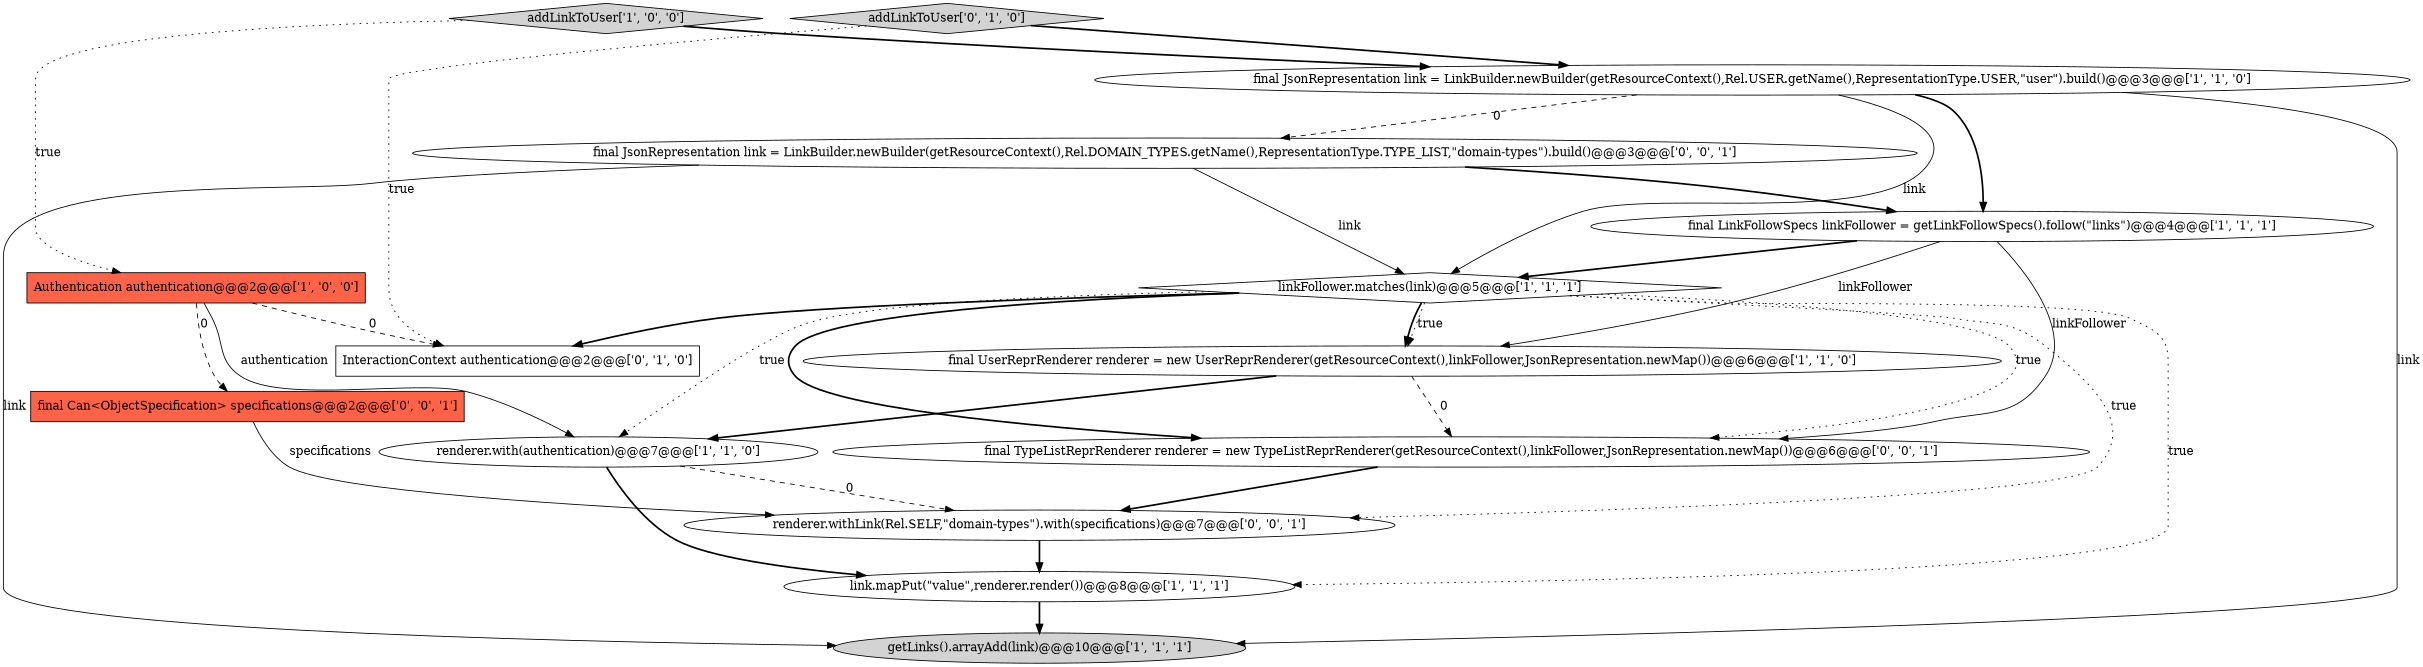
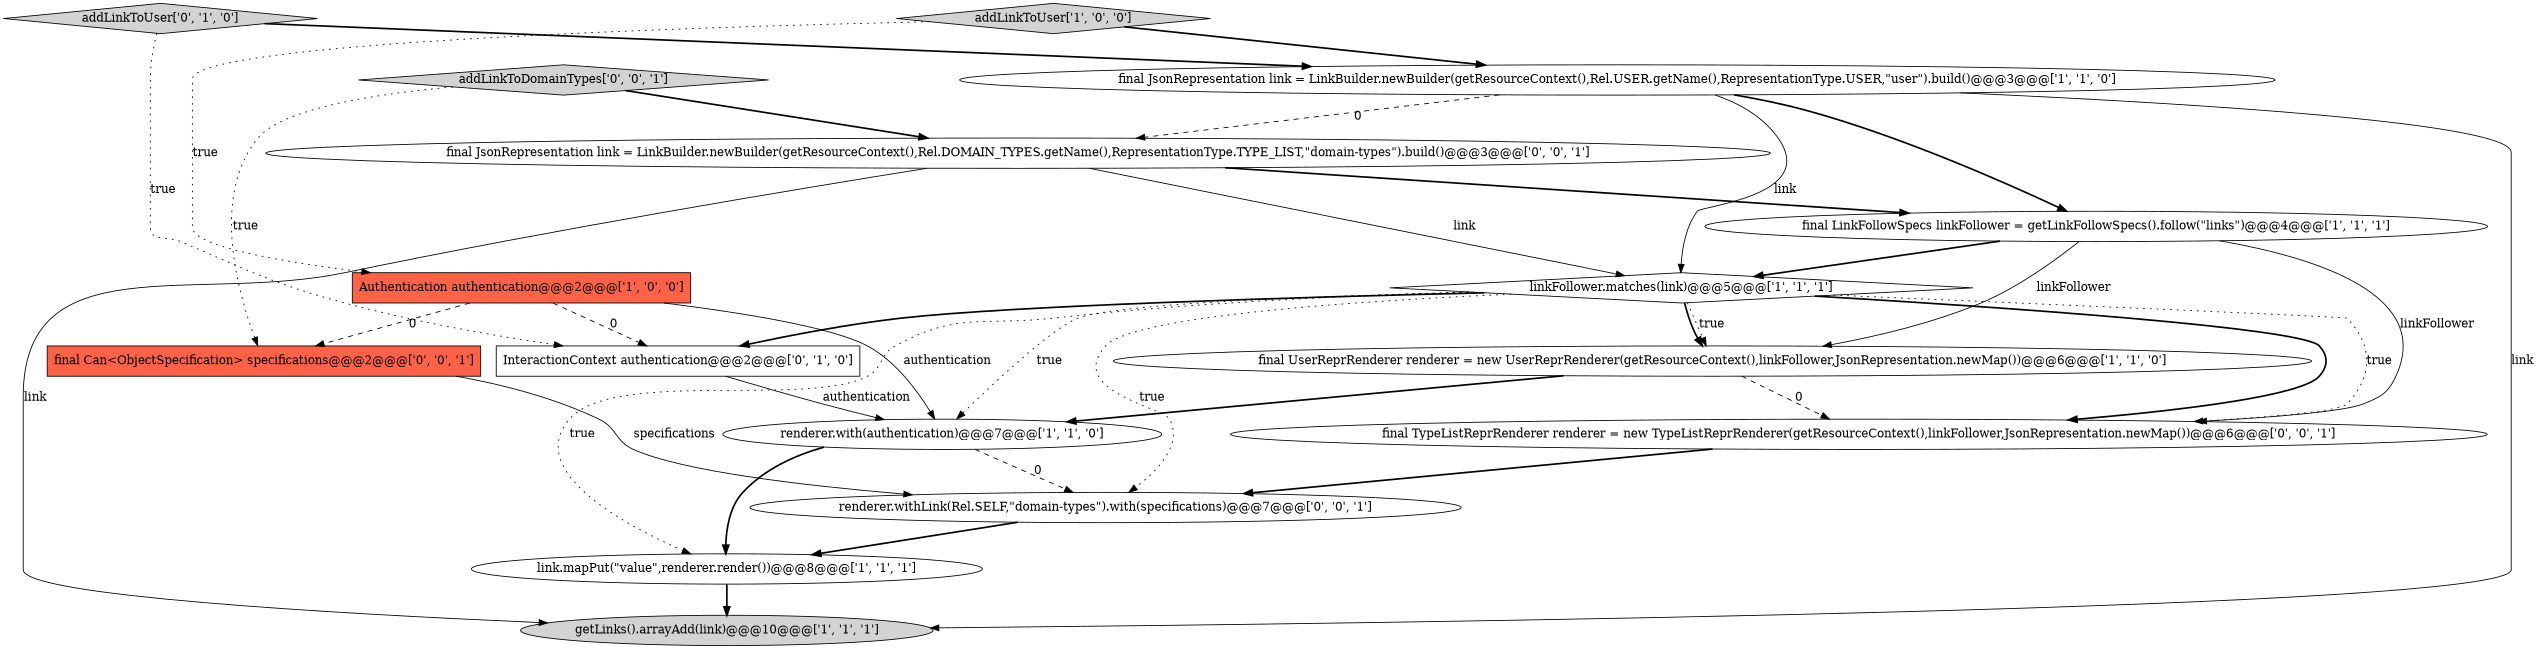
none -> (564, 80)
none -> (800, 398)
